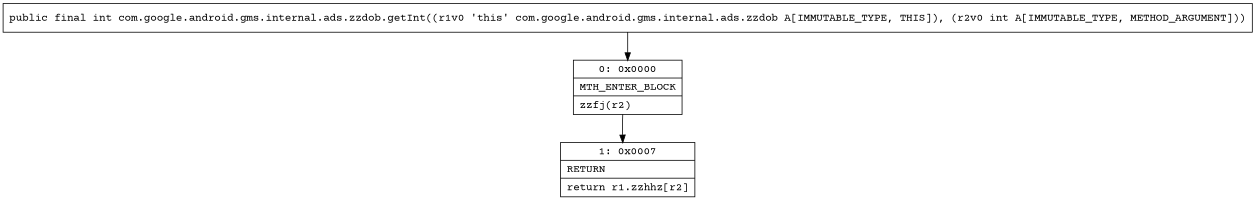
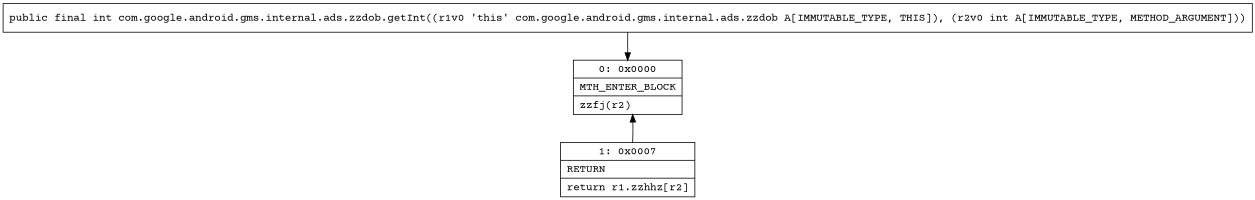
(622, 125) -> (633, 133)
